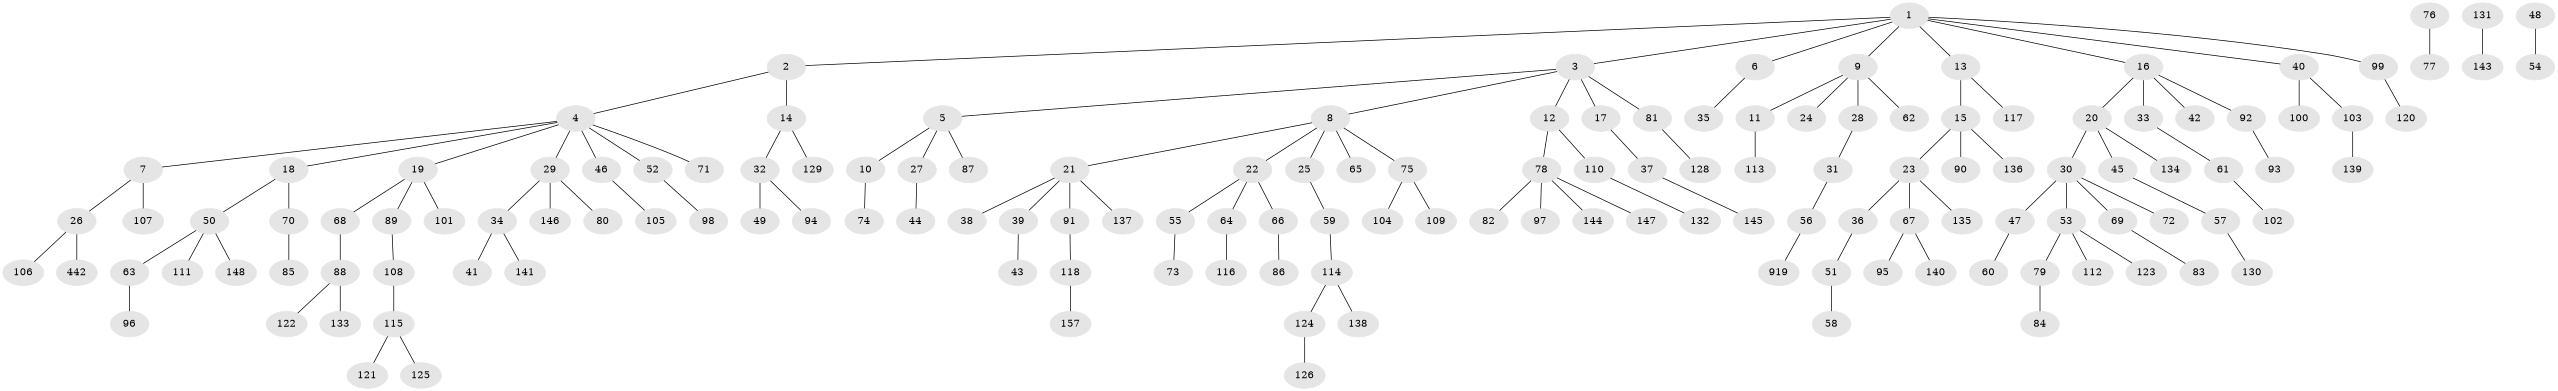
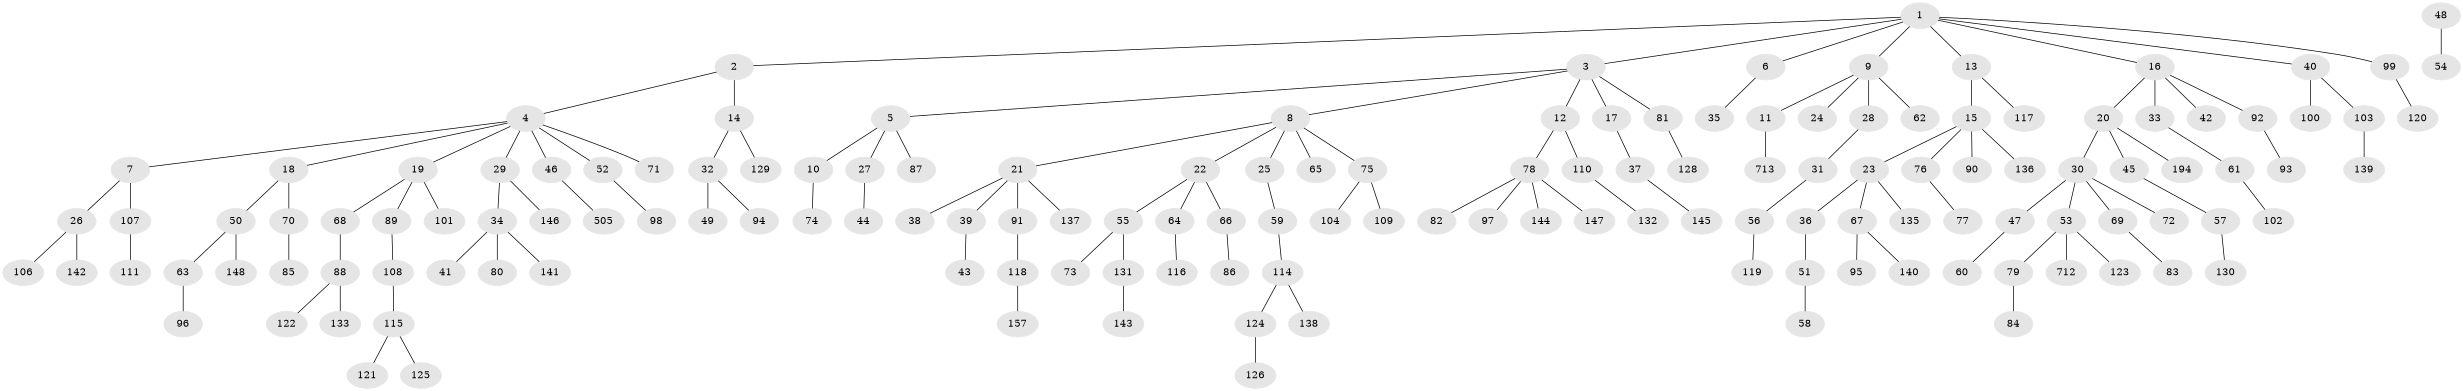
none -> (1946, 144)
(1755, 170) -> (1765, 170)
(2171, 170) -> (2182, 170)
(577, 196) -> (497, 247)
(656, 221) -> (604, 221)
(196, 247) -> (130, 247)
none -> (1123, 247)
(77, 273) -> (77, 273)
(1779, 273) -> (1752, 273)
(2093, 273) -> (2066, 273)
